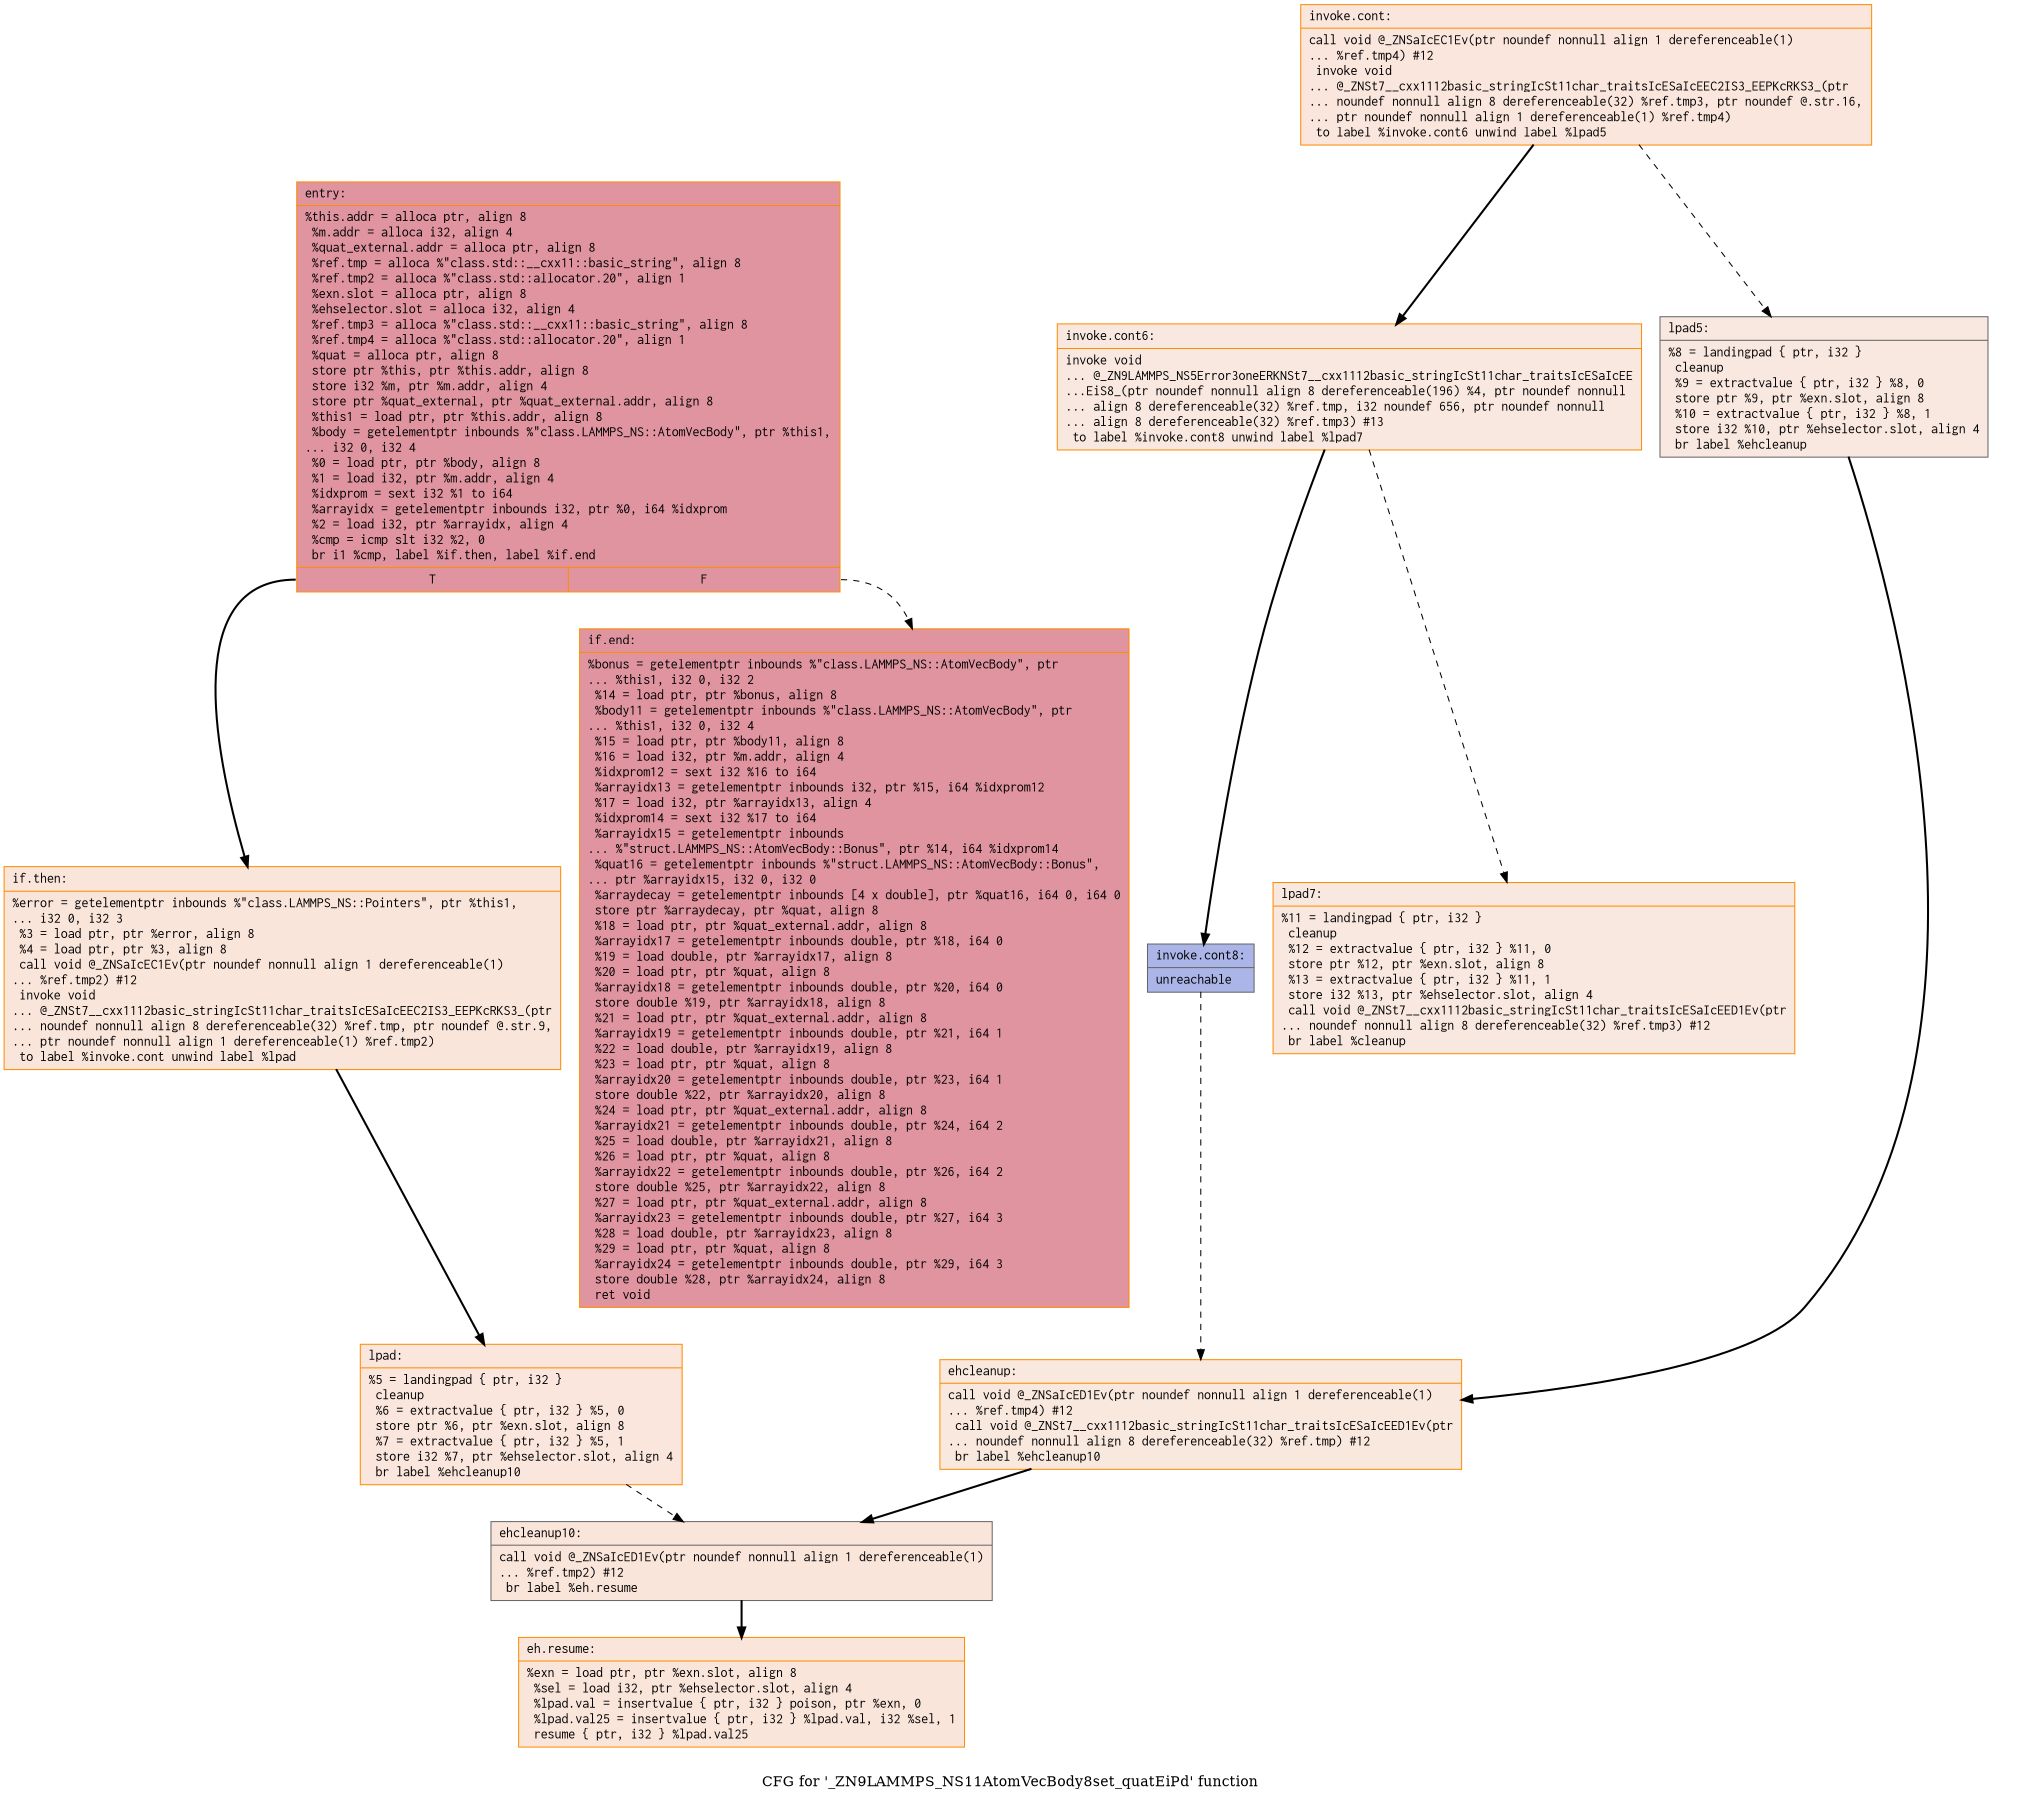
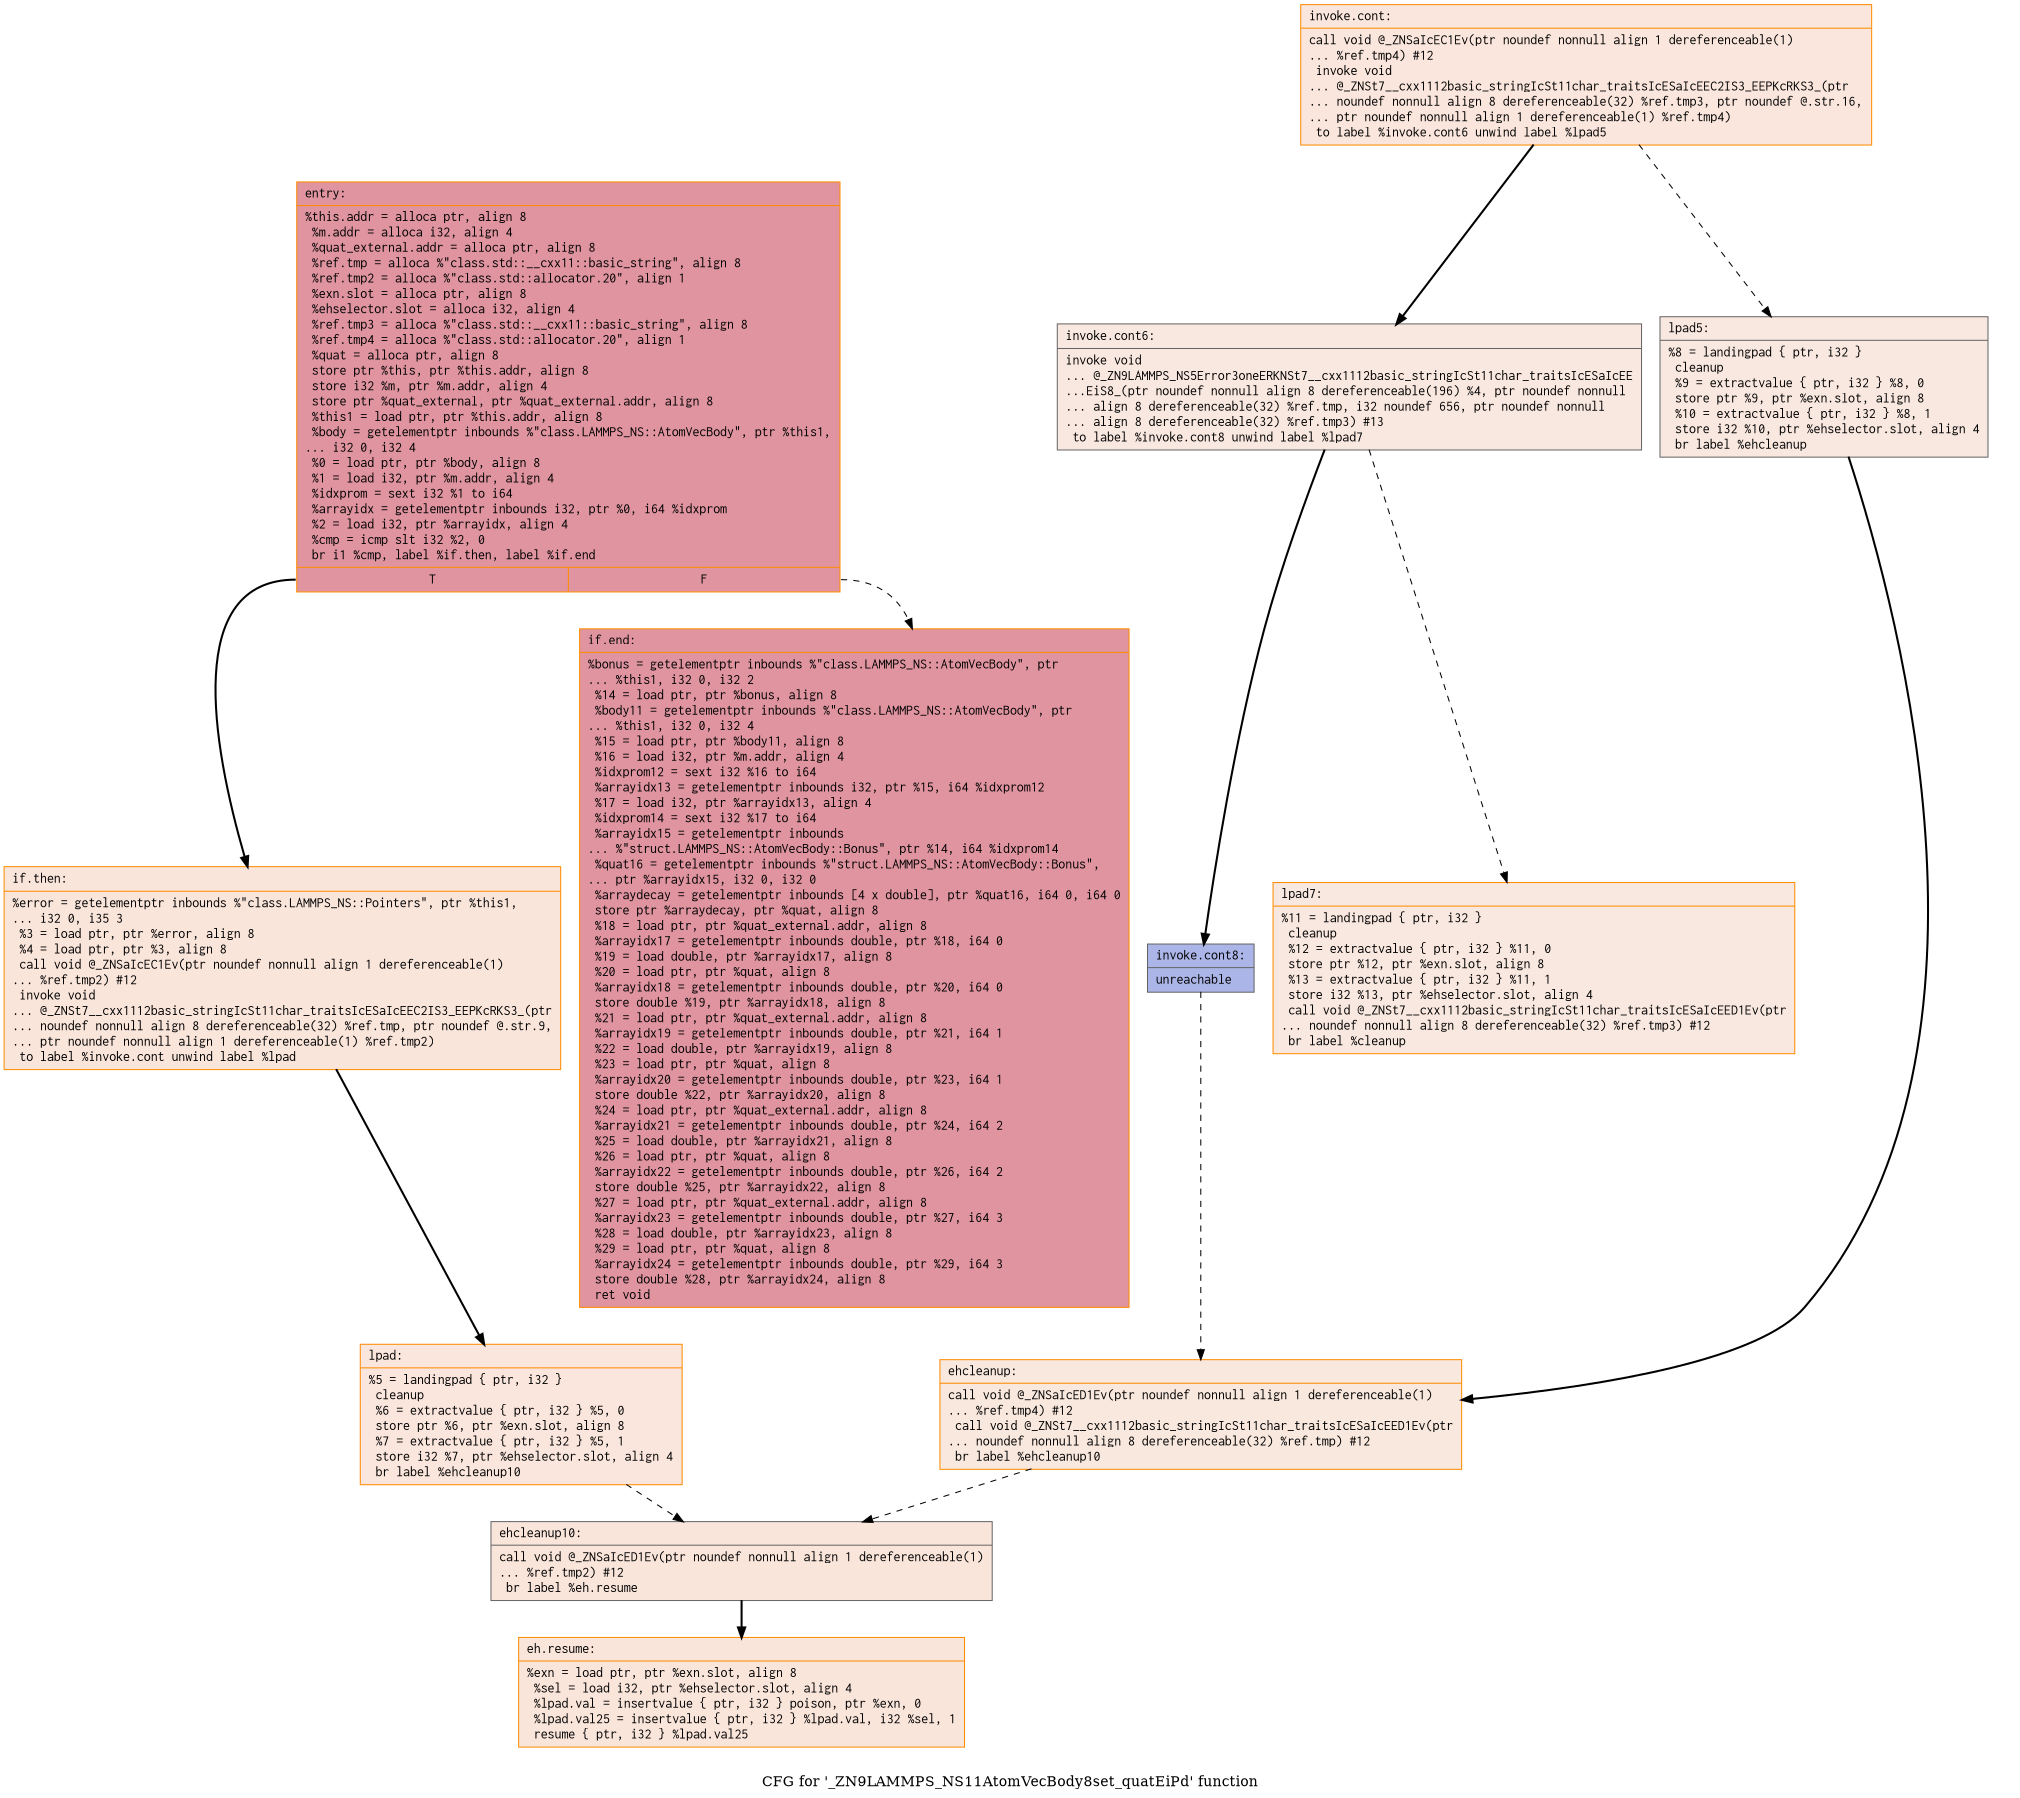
(1349, 387) -> (1349, 387)
(68, 918) -> (68, 918)
(952, 1494) -> (952, 1494)
